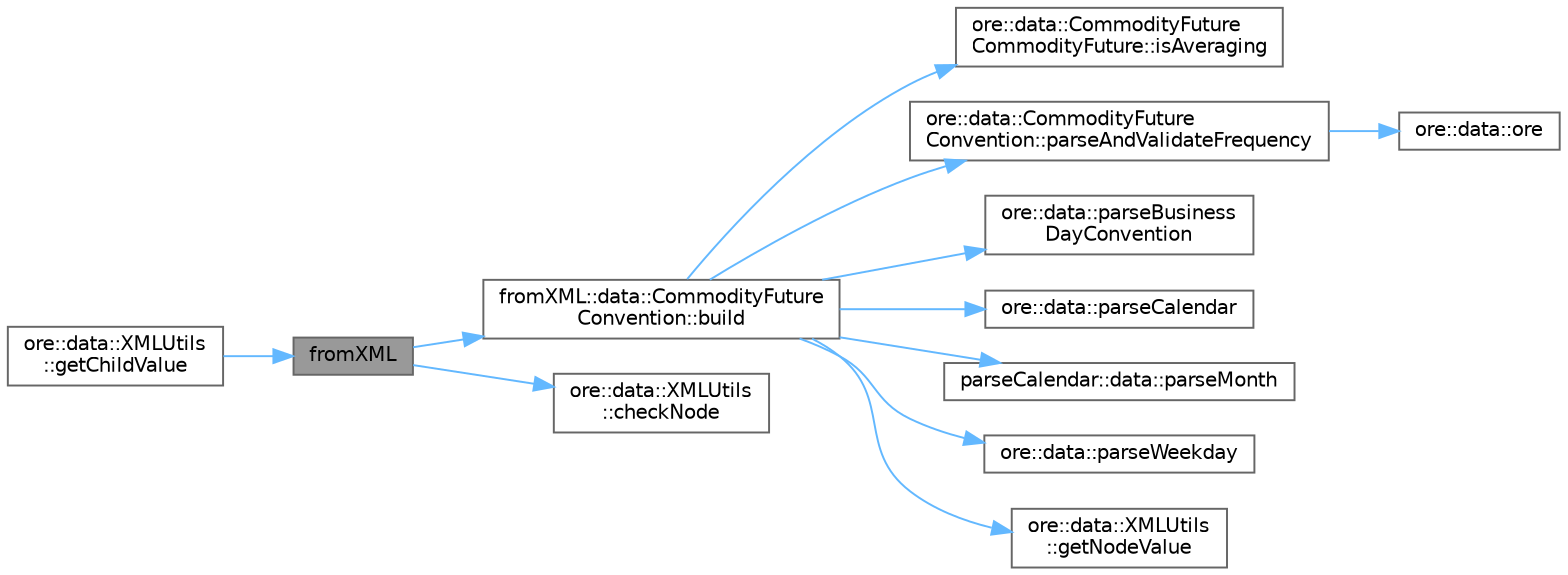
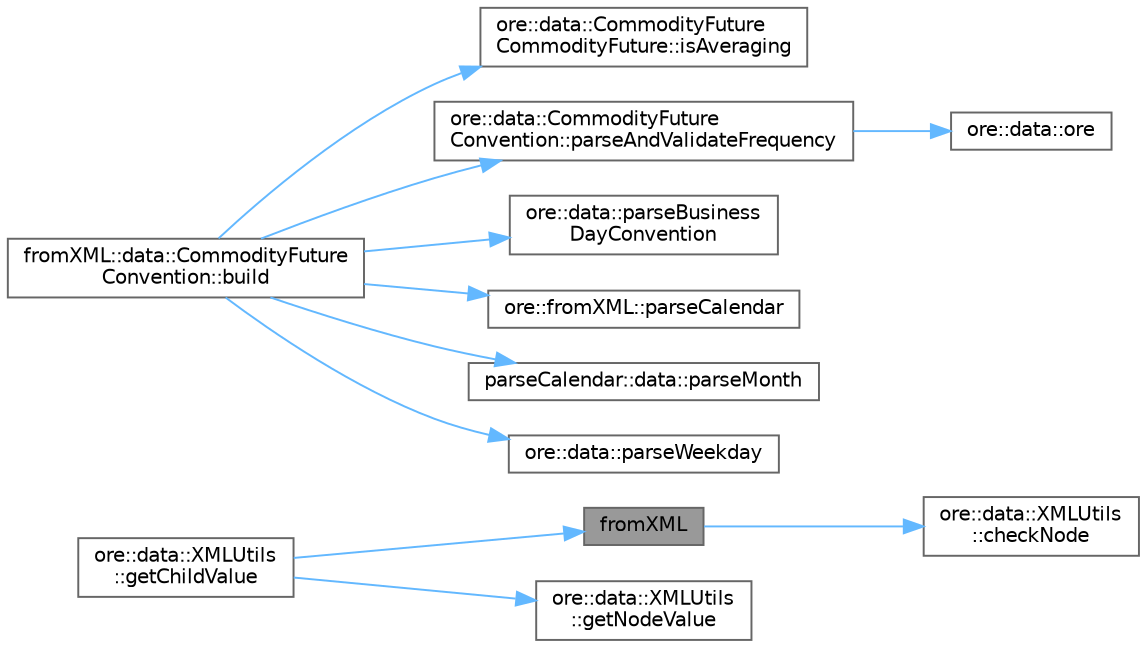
(1119, 309) -> (644, 309)
(438, 343) -> none
(882, 452) -> (405, 588)
